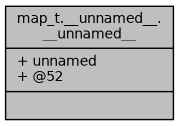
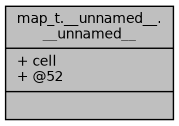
(57, 62) -> (37, 62)
